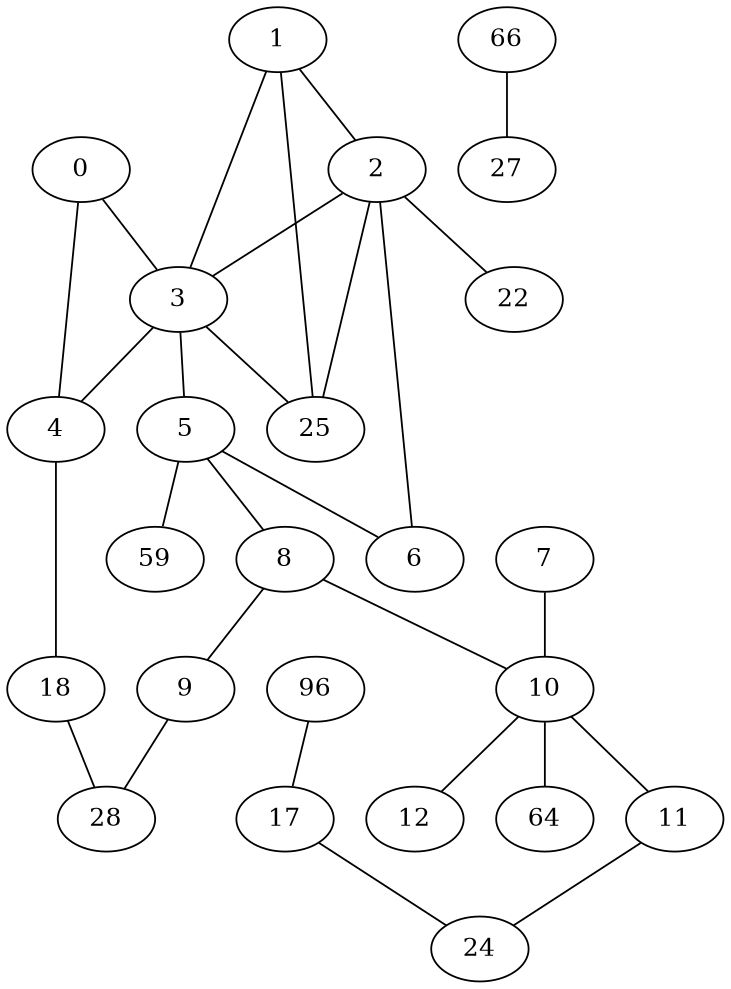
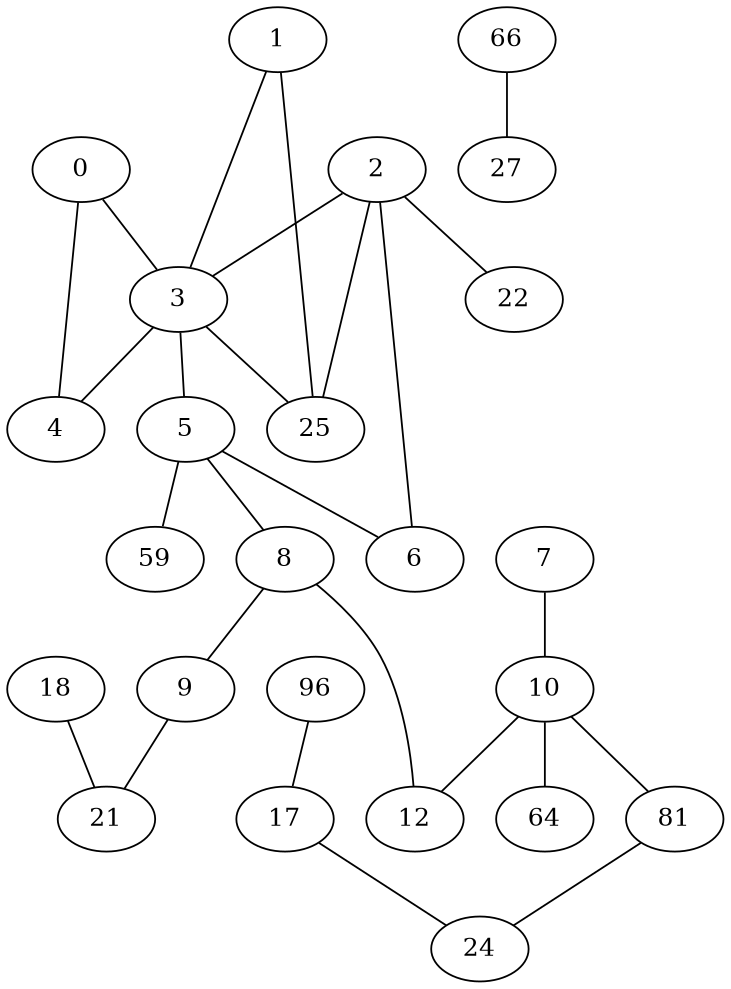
(327, 105) -> none
(56, 559) -> none
(415, 624) -> (389, 674)
(106, 819) -> (106, 819)
(675, 819) -> (675, 819)
